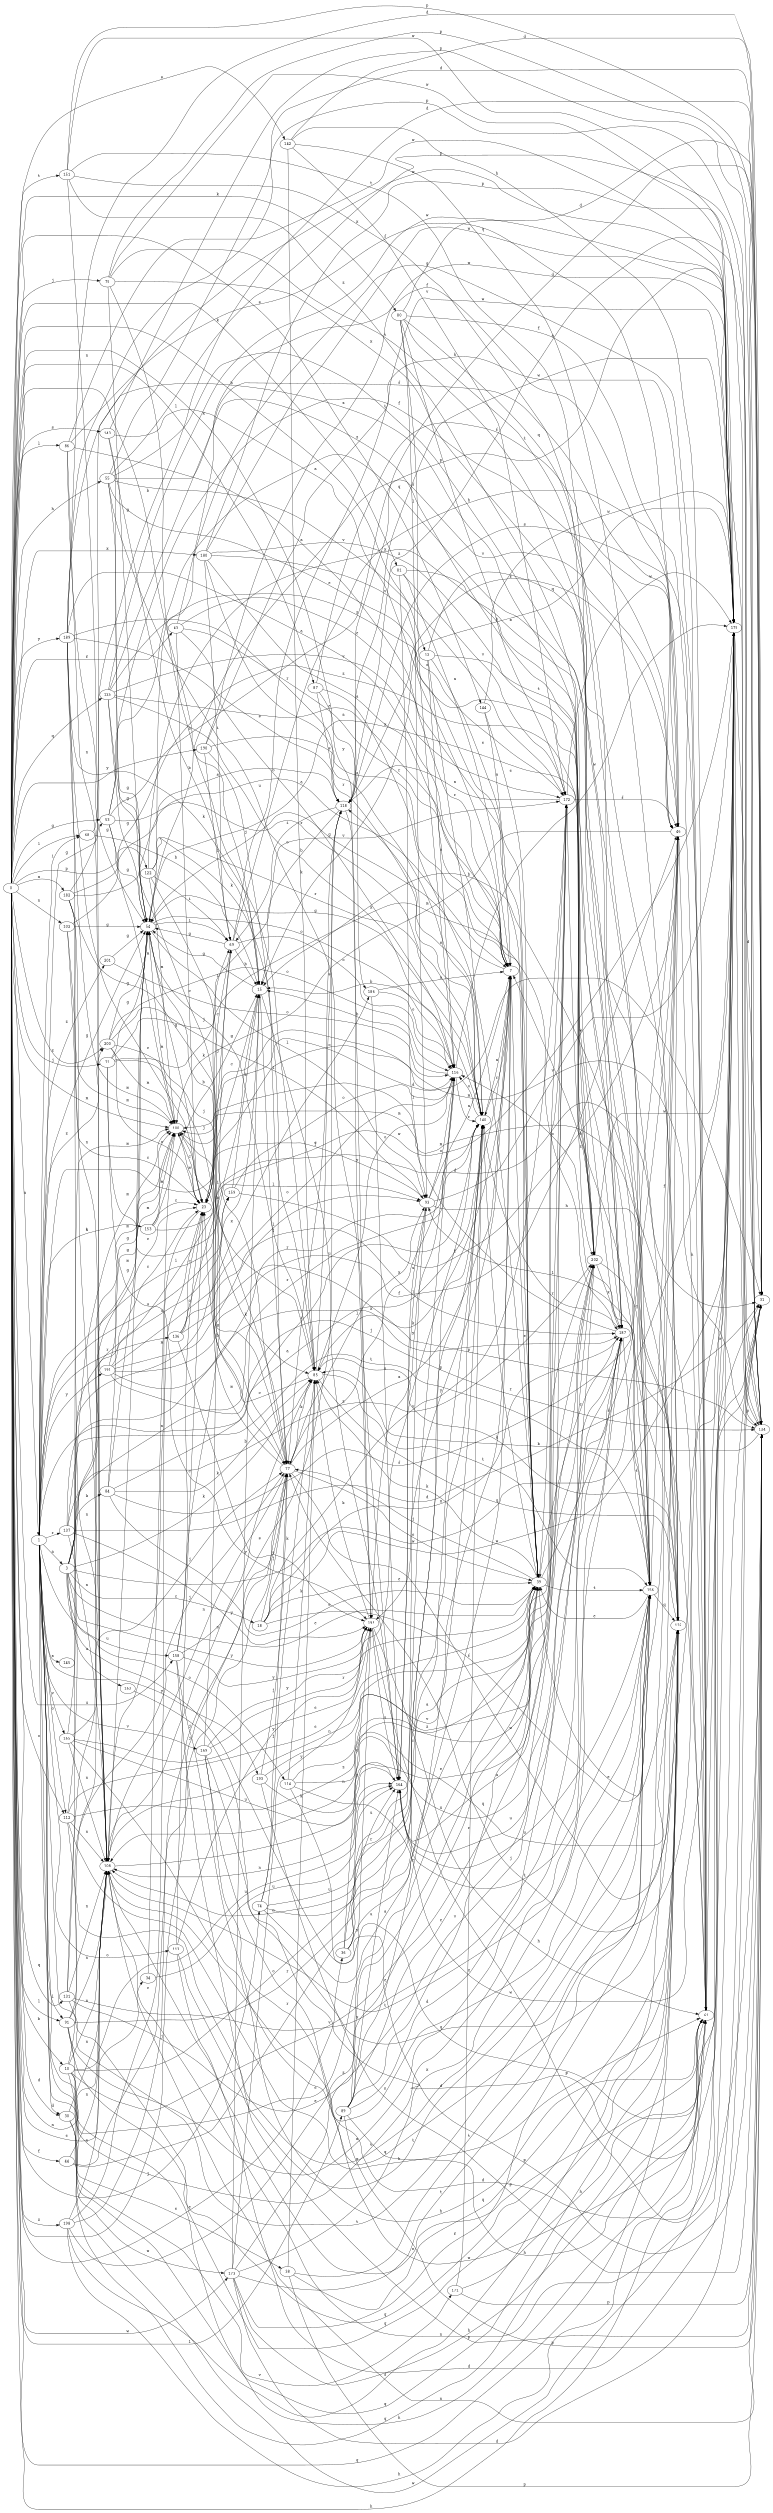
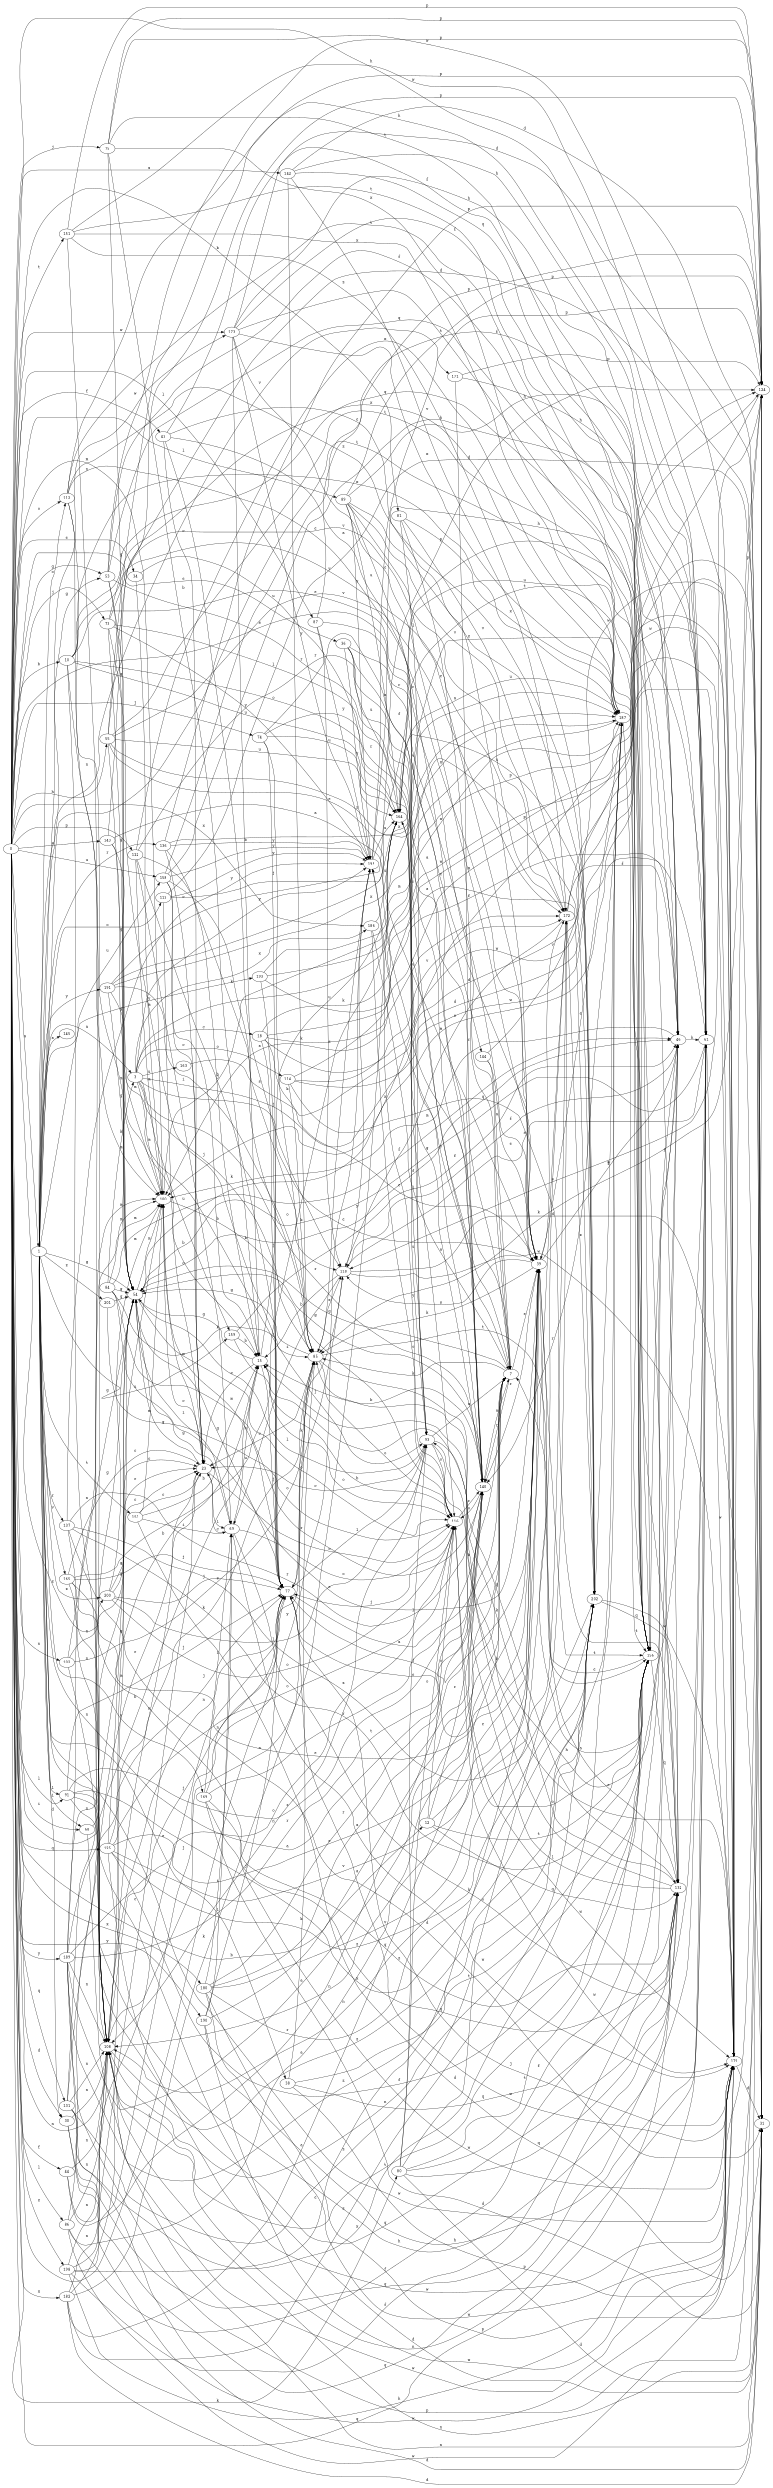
(209, 1219) -> (180, 1528)
(81, 1509) -> (116, 1183)
